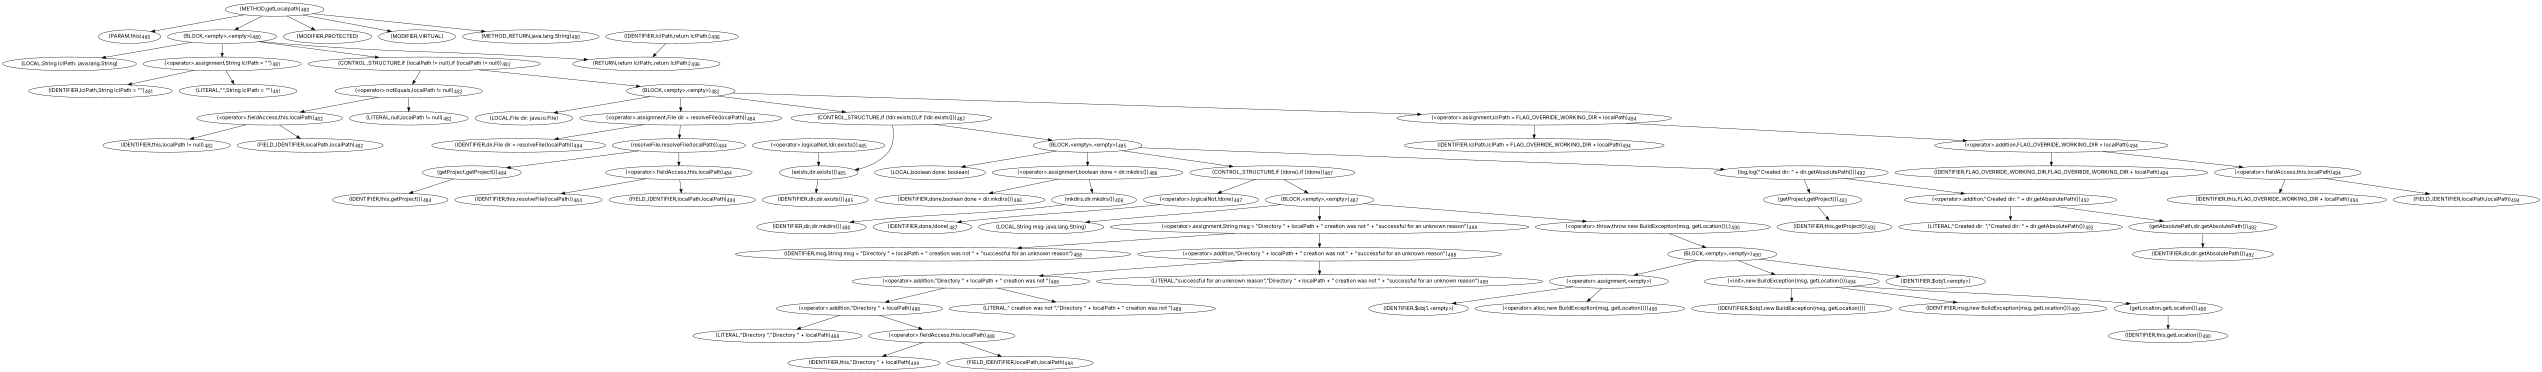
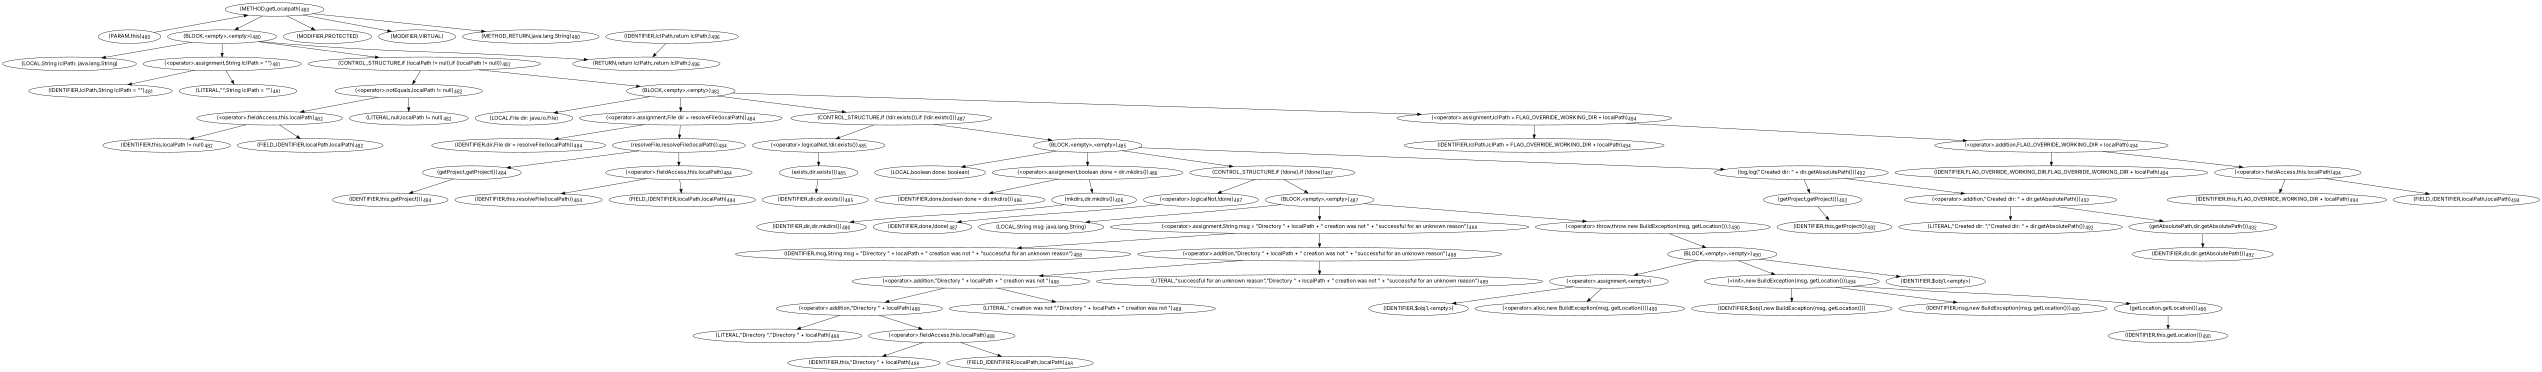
(200, 23) -> (199, 24)
(886, 155) -> (857, 131)
